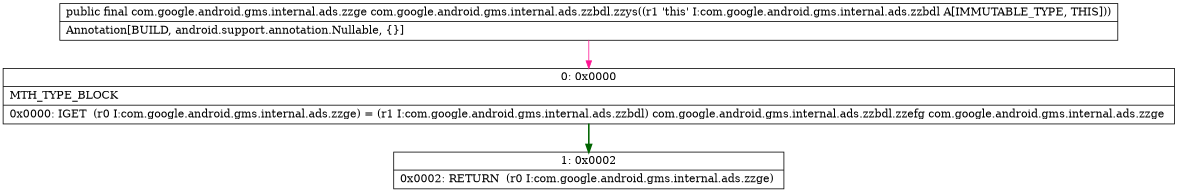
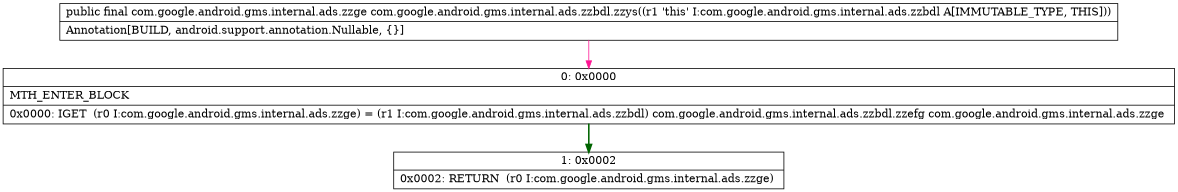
(64, 95) -> (70, 95)
